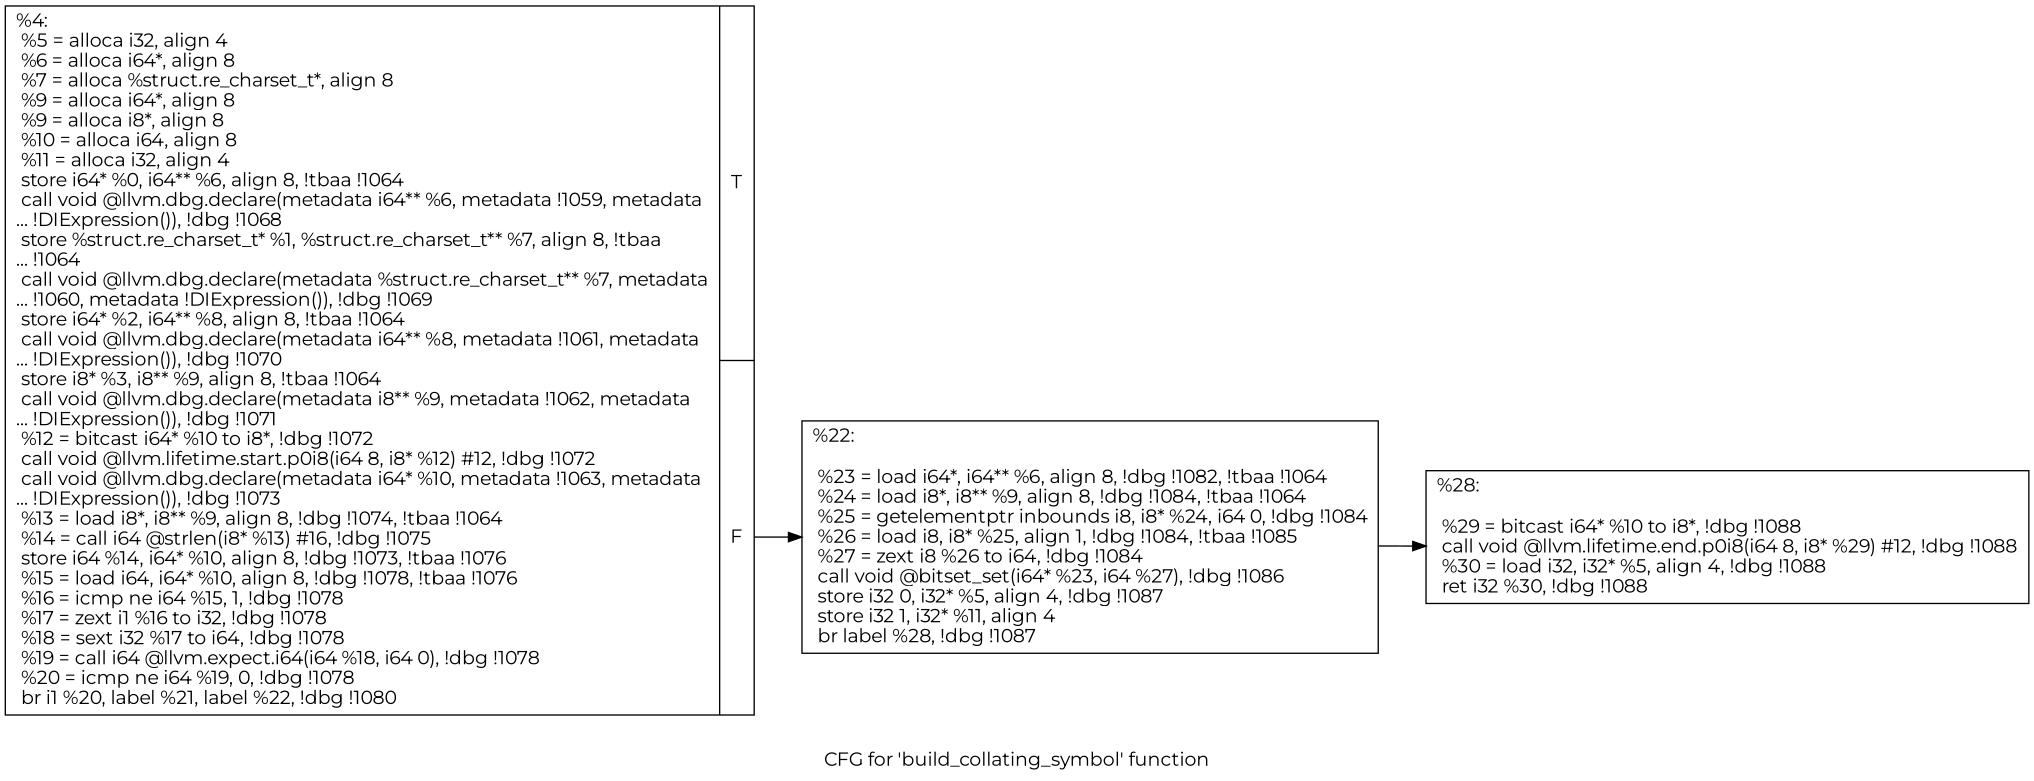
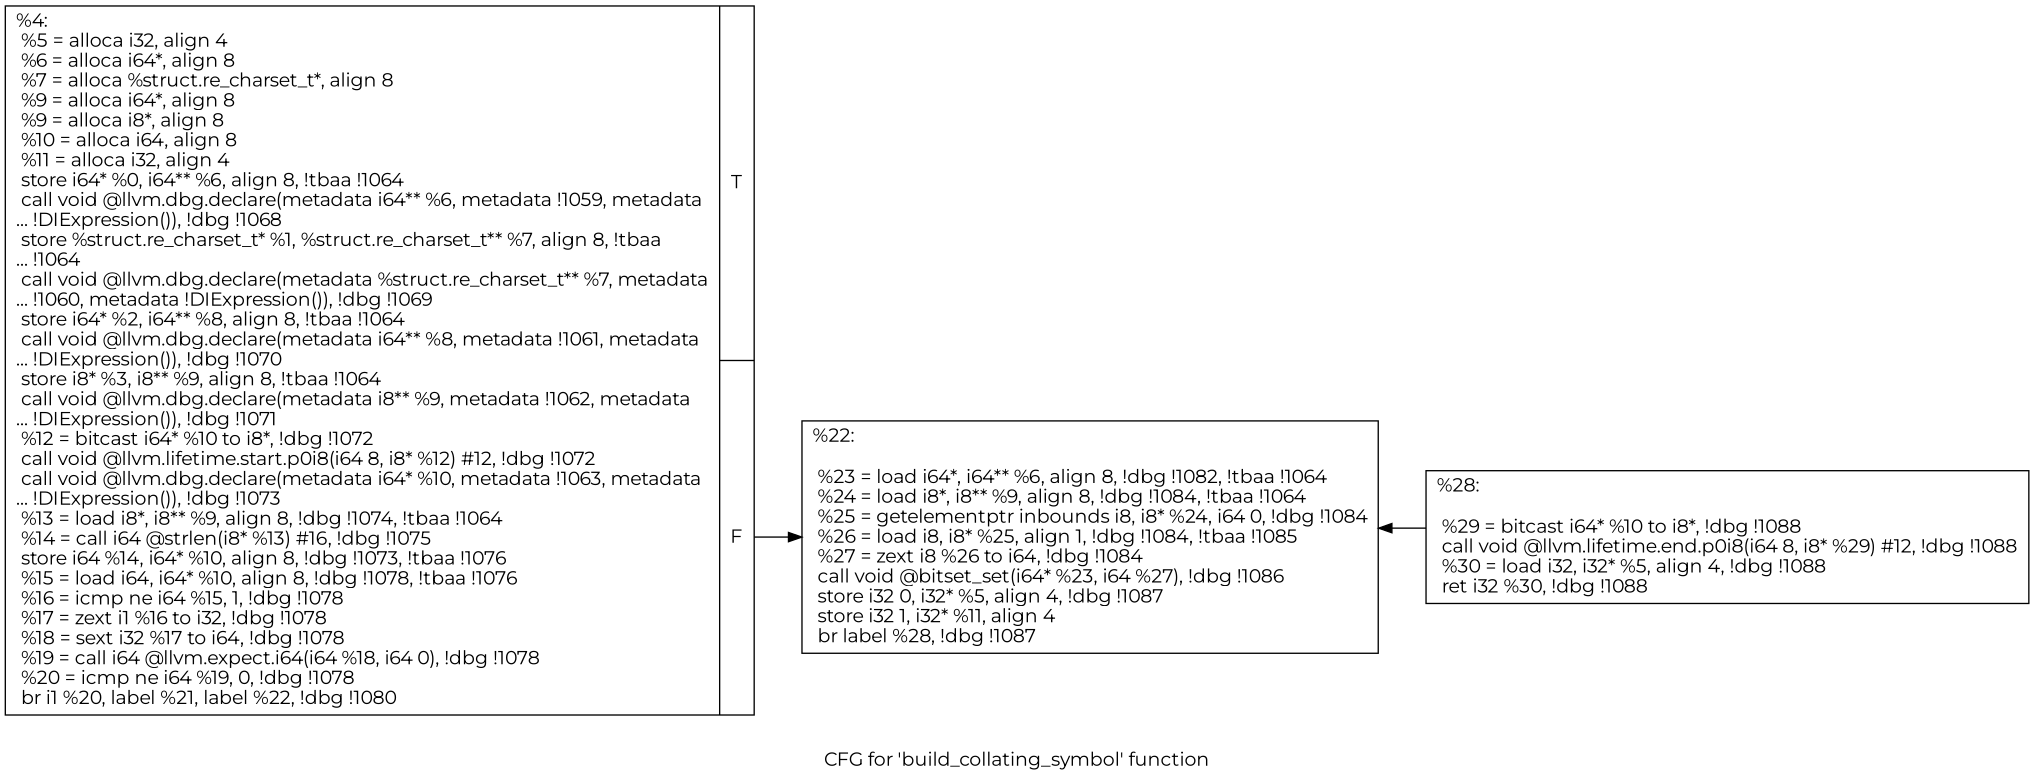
(1396, 546) -> (1409, 528)
